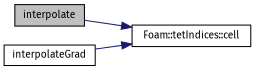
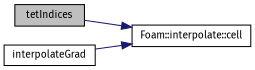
(50, 15) -> (50, 15)
(191, 36) -> (191, 36)
